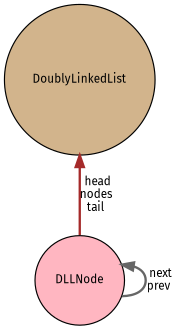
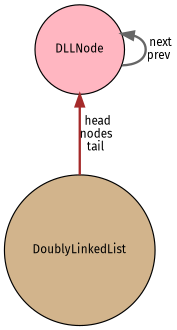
(80, 201) -> (80, 141)
